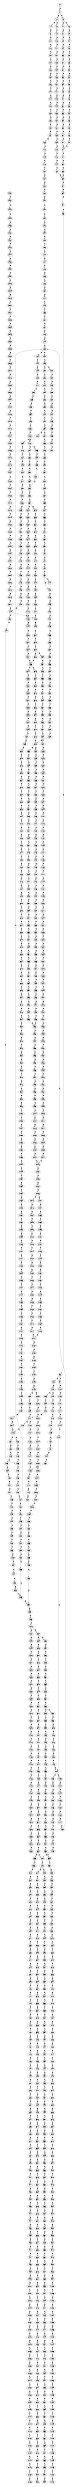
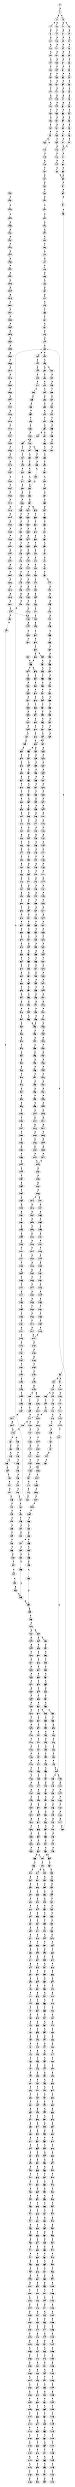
(45, 146) -> (48, 142)
(45, 583) -> (50, 586)
(28, 650) -> none
(21, 1539) -> (25, 1539)
(45, 1710) -> (42, 1710)
